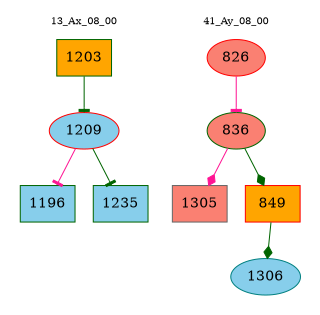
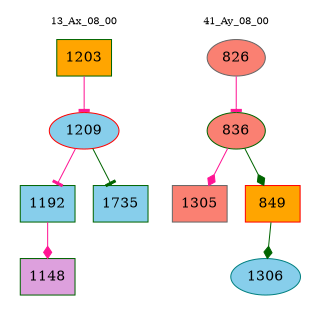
(236, 58) -> (236, 58)
(84, 92) -> (84, 92)
(48, 204) -> (48, 204)
(121, 204) -> (121, 204)
none -> (48, 277)
